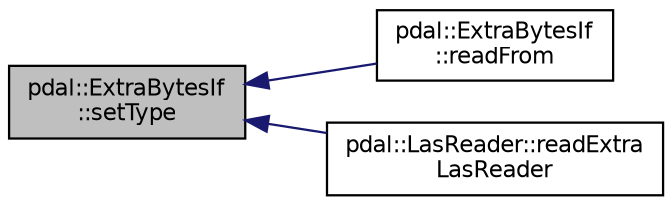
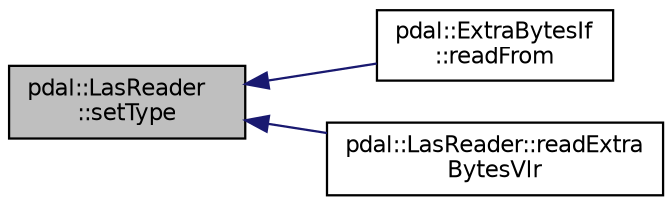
(127, 102) -> (127, 102)
(495, 159) -> (495, 159)
